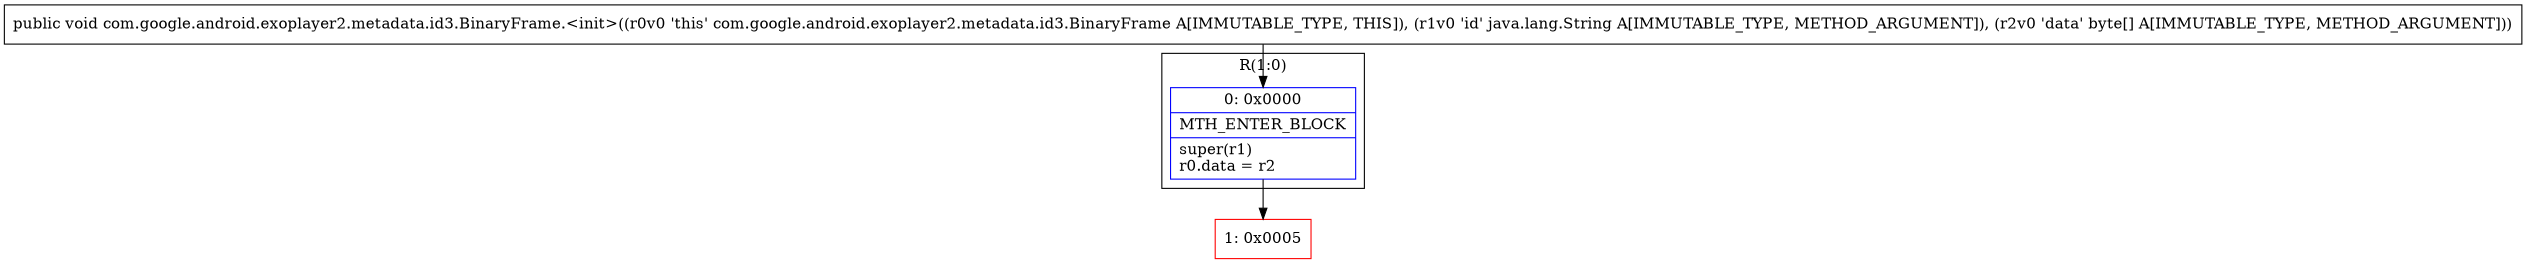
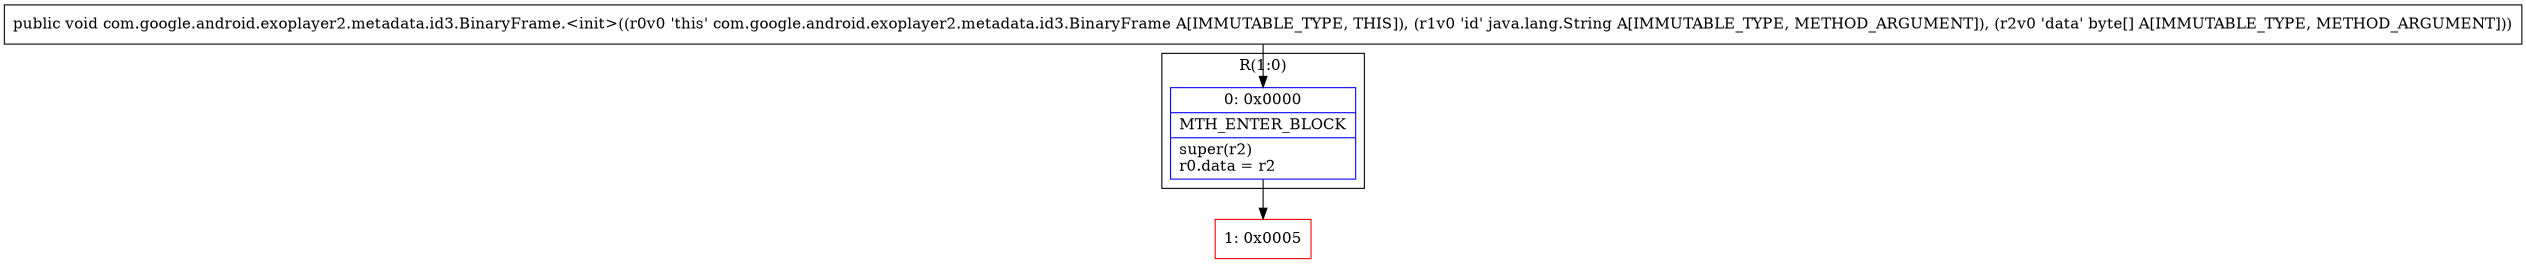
(1216, 150) -> (1216, 150)
